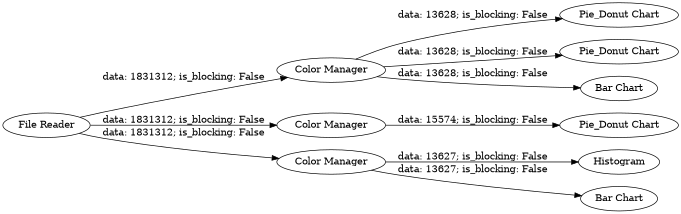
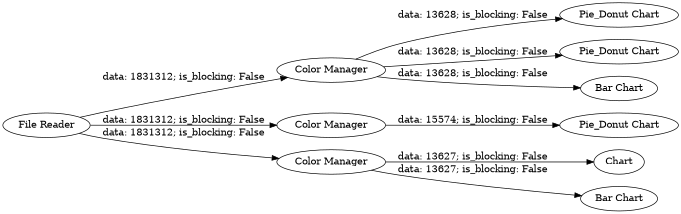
(619, 162) -> (619, 162)
